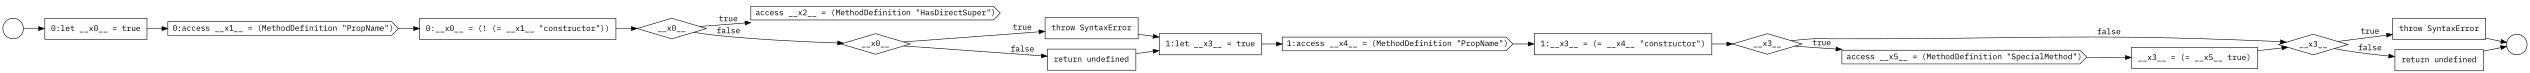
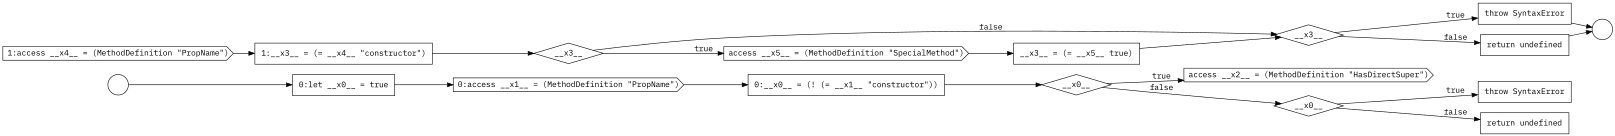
(1210, 44) -> none
